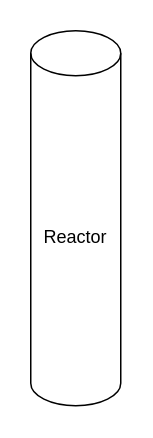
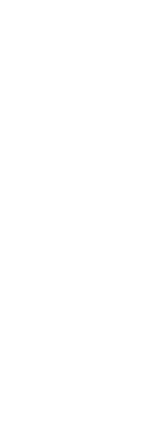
(76, 218) -> none
